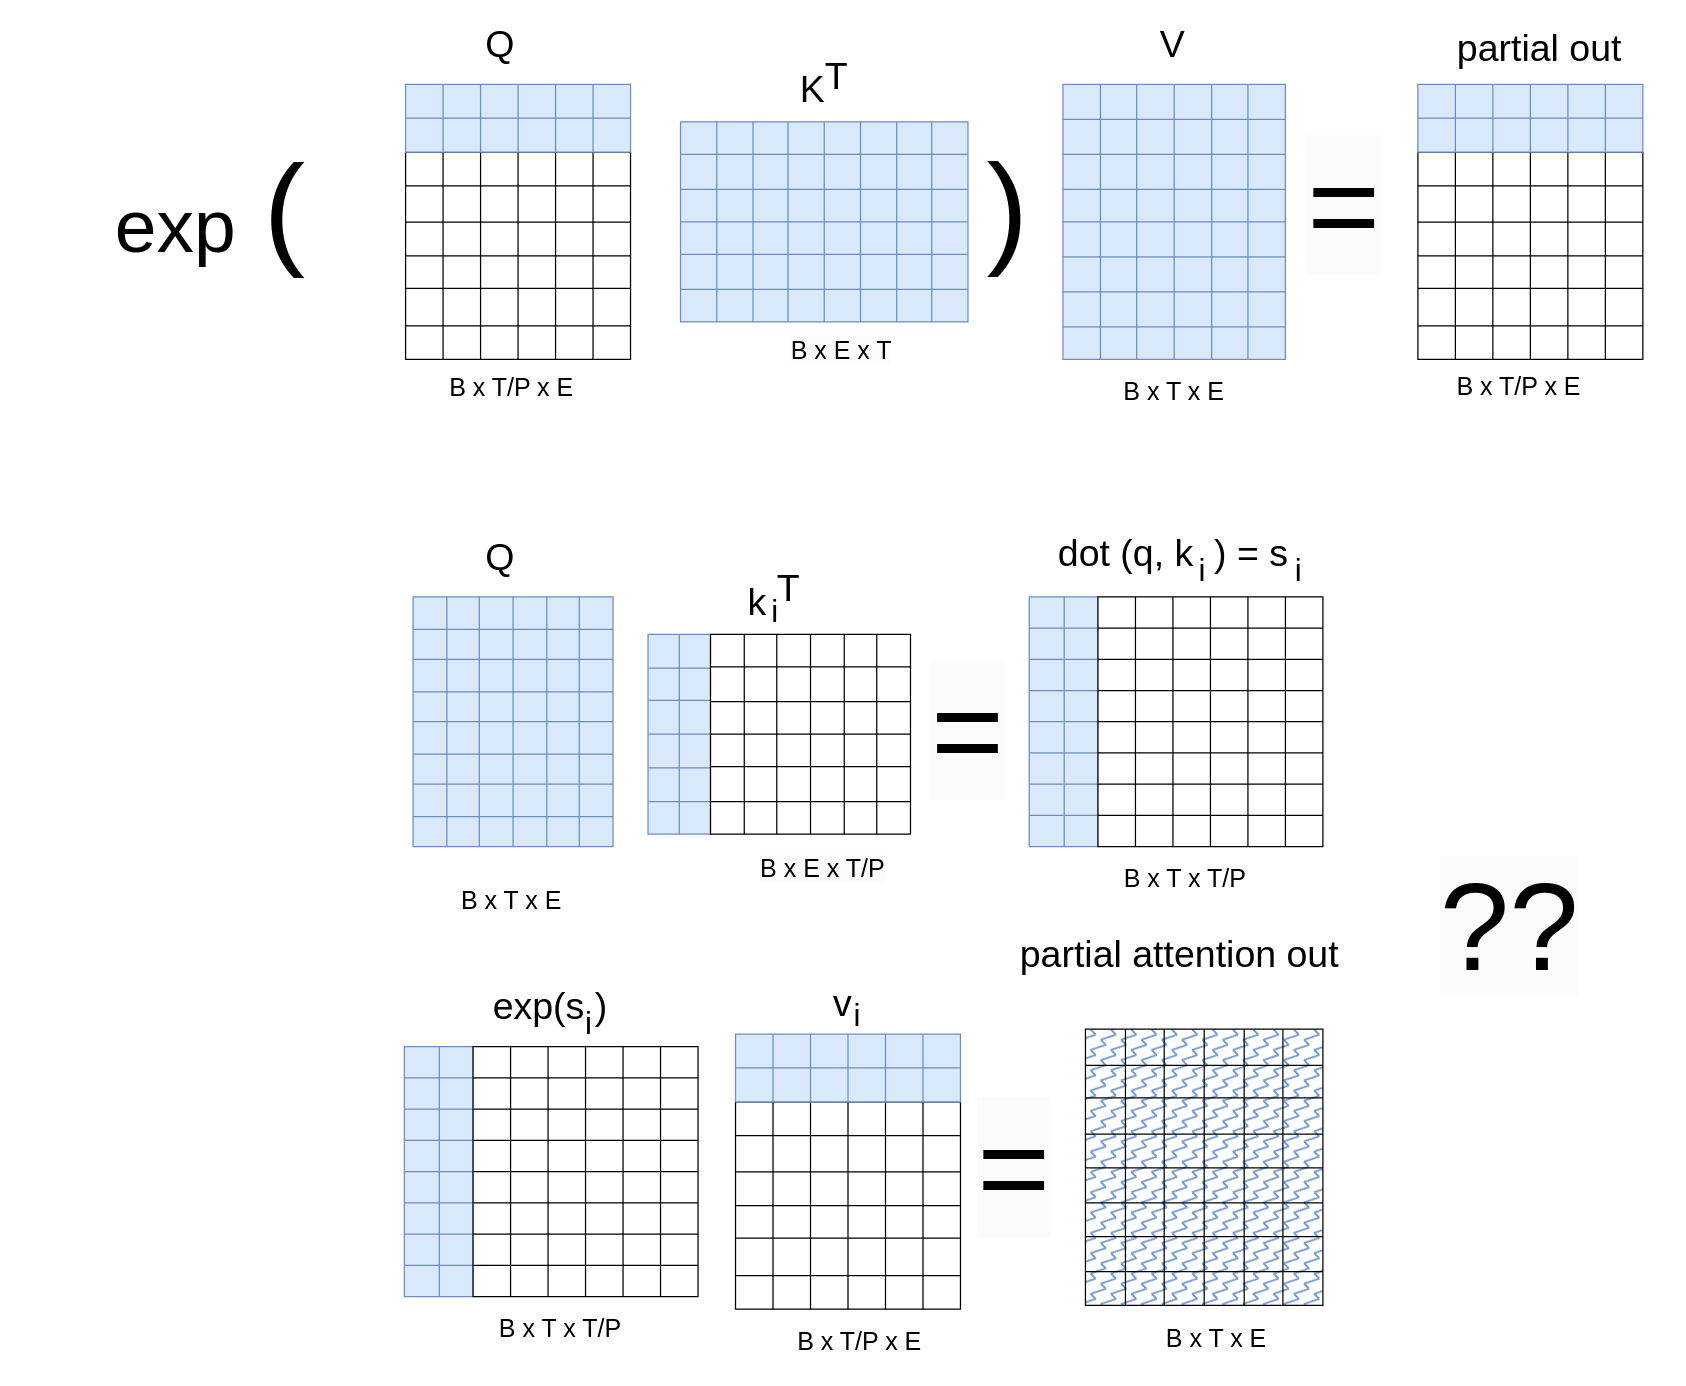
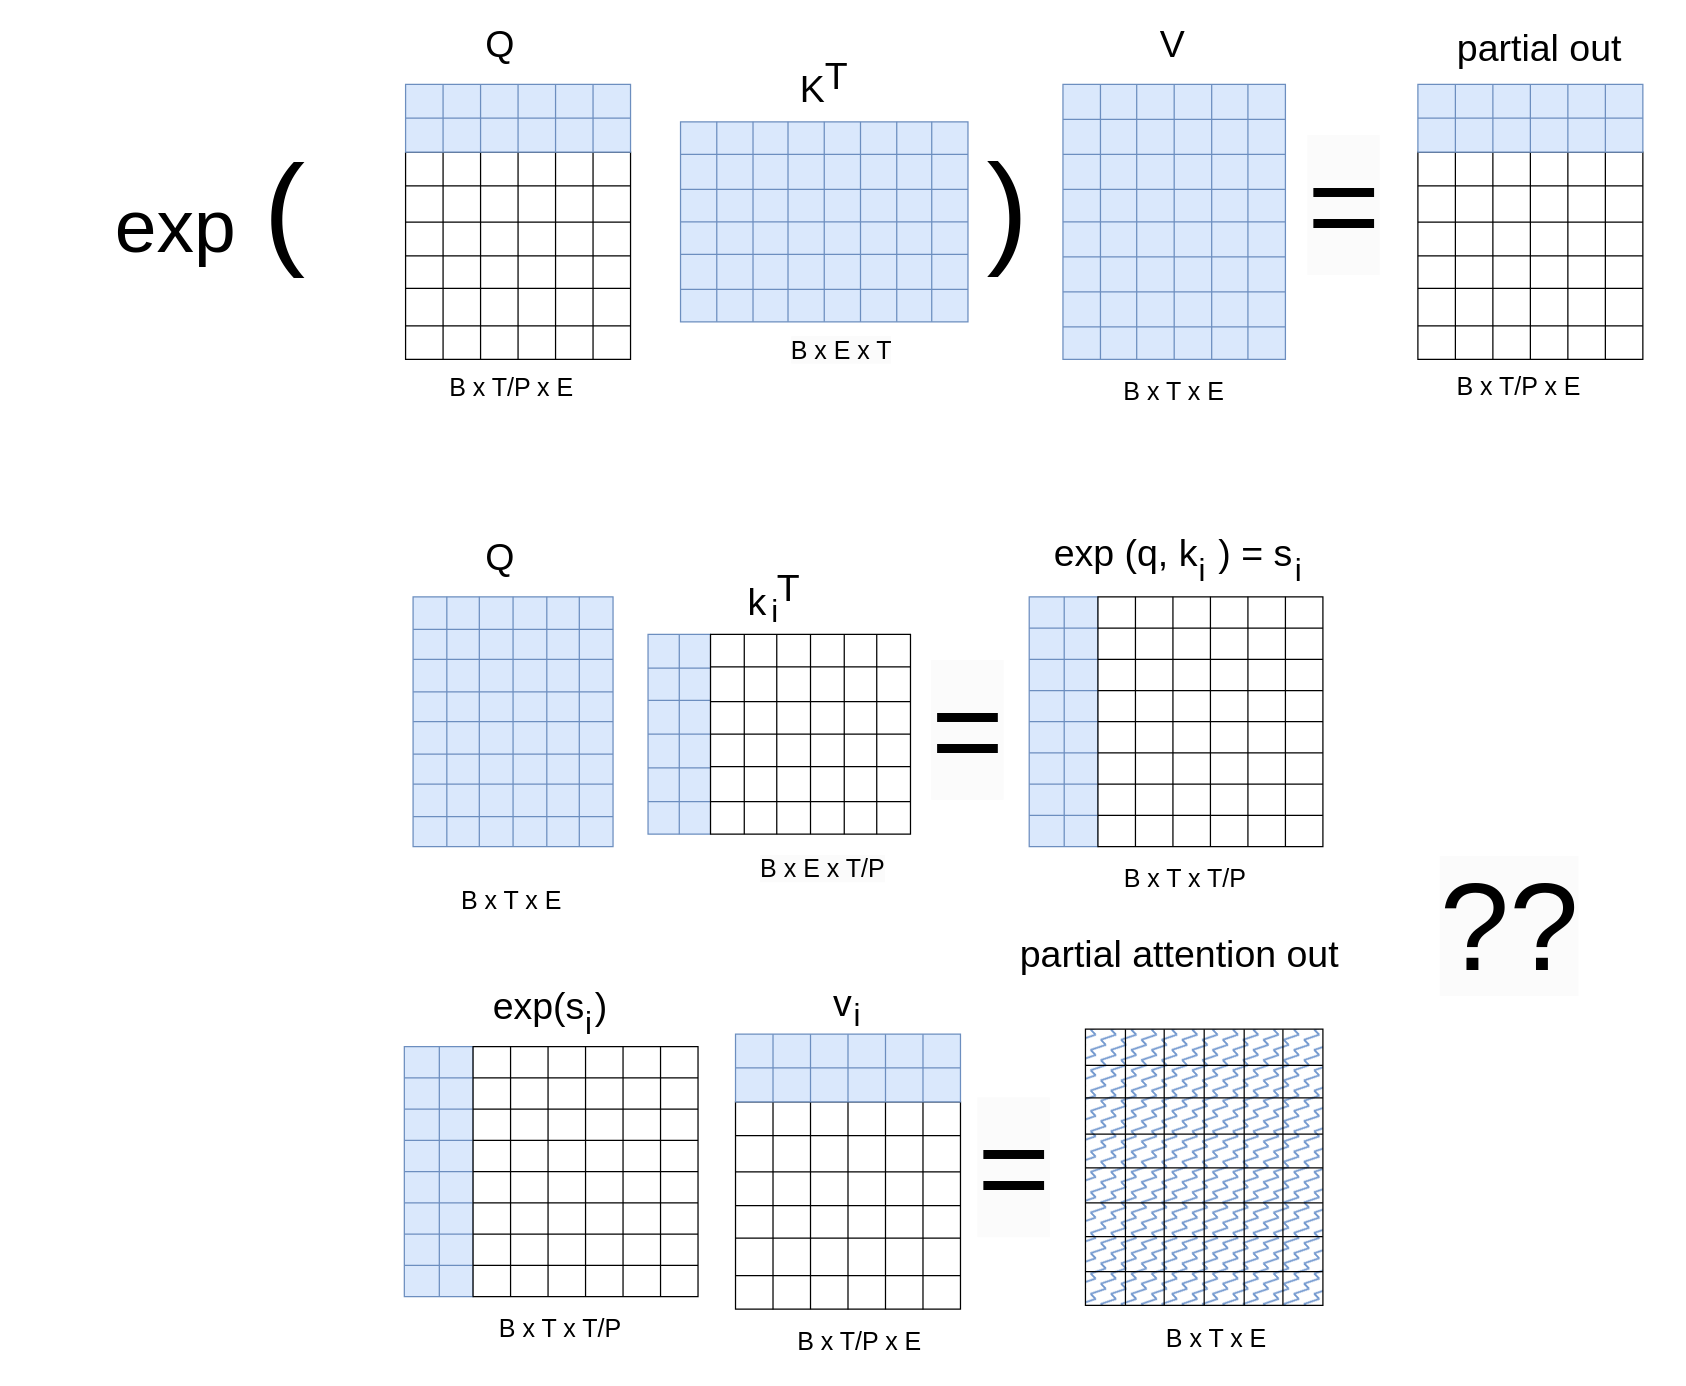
(1174, 553) -> (1174, 553)
